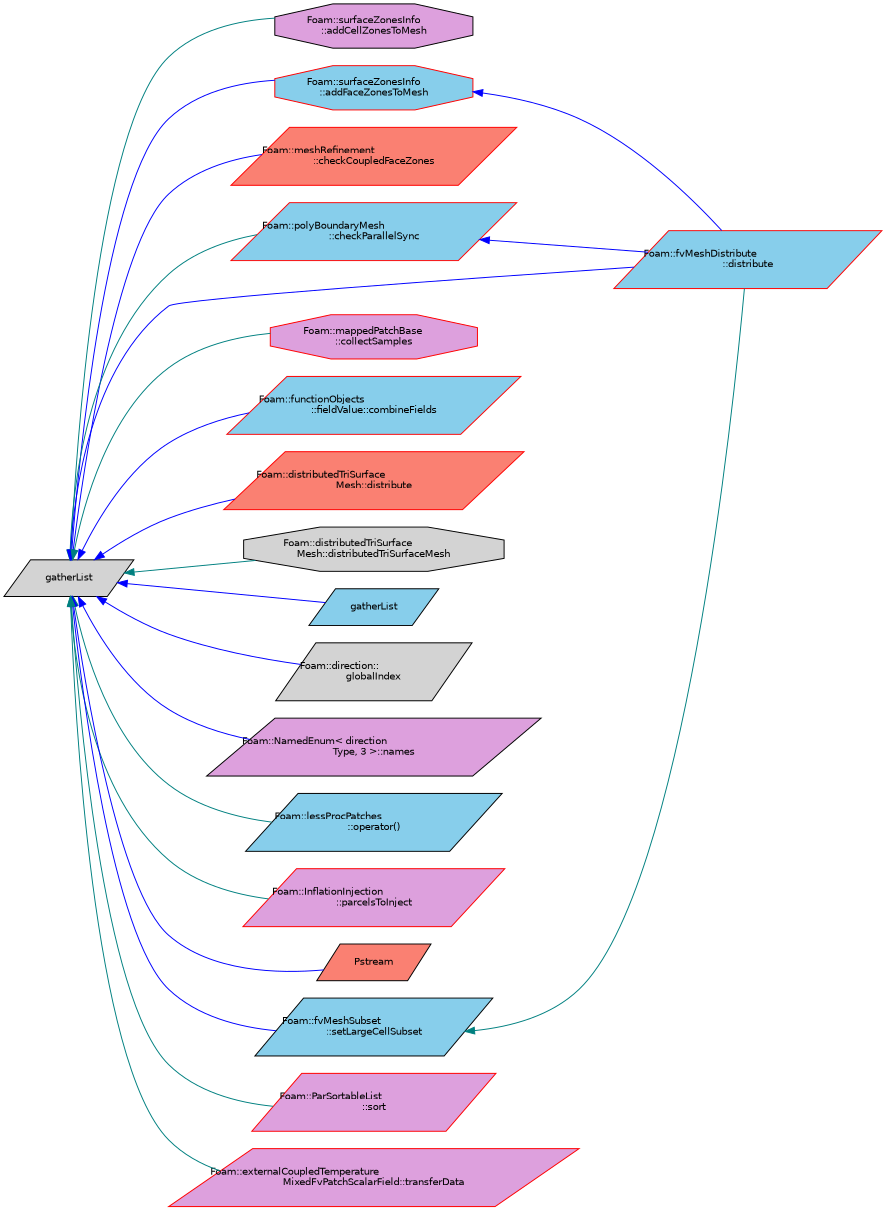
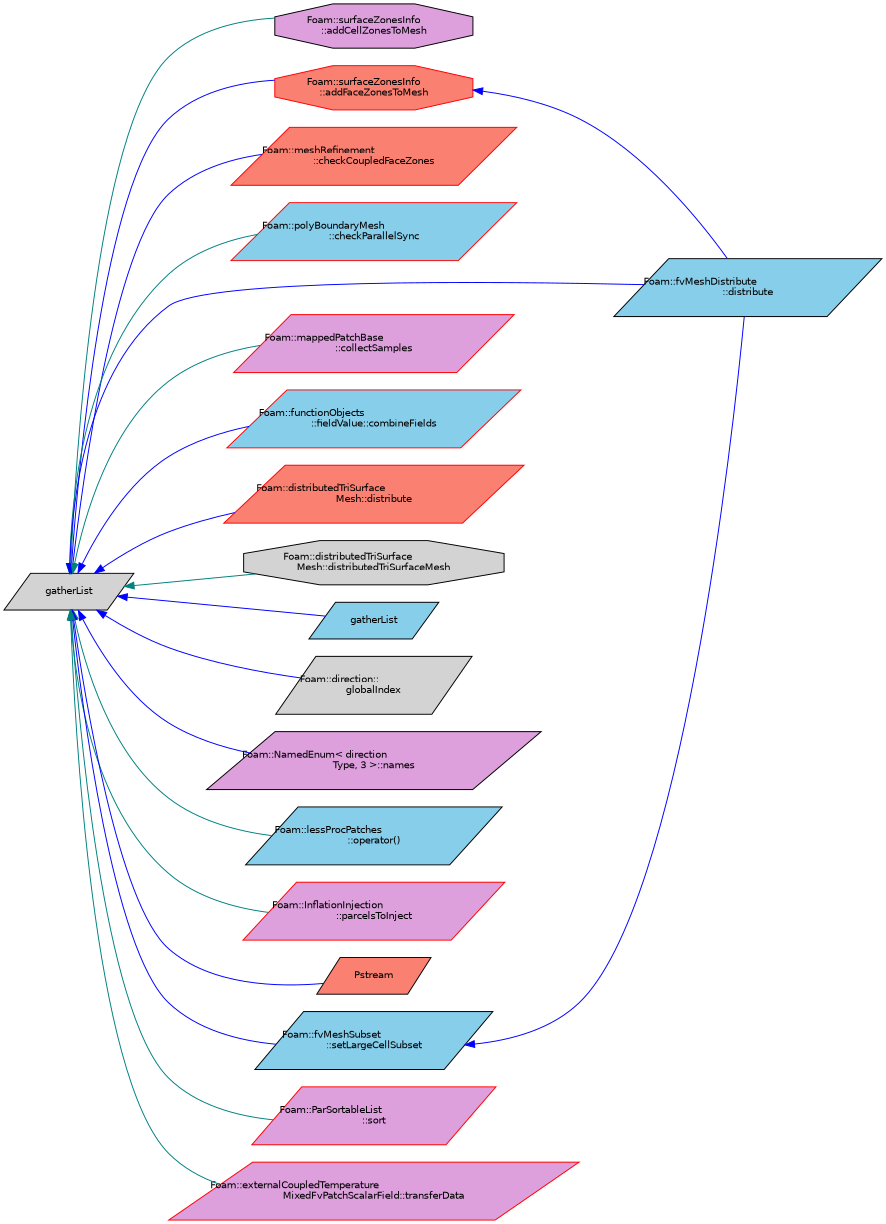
(374, 88) -> (374, 88)
(569, 246) -> none
(748, 260) -> (748, 288)
(374, 337) -> (374, 344)
(685, 705) -> (684, 726)
